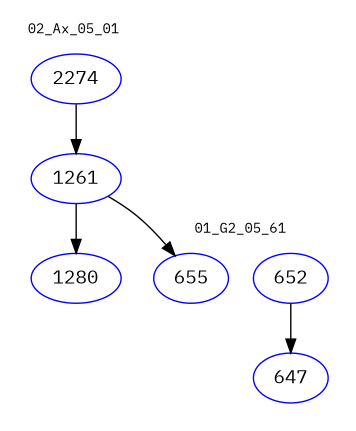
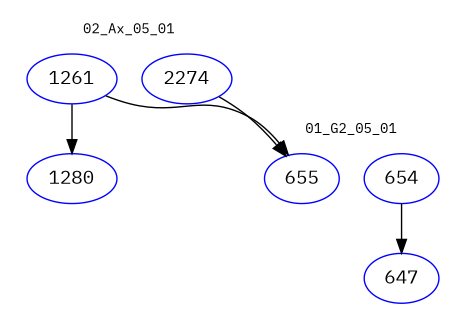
(76, 122) -> (250, 118)
(241, 229) -> (352, 129)
(291, 278) -> (402, 179)
